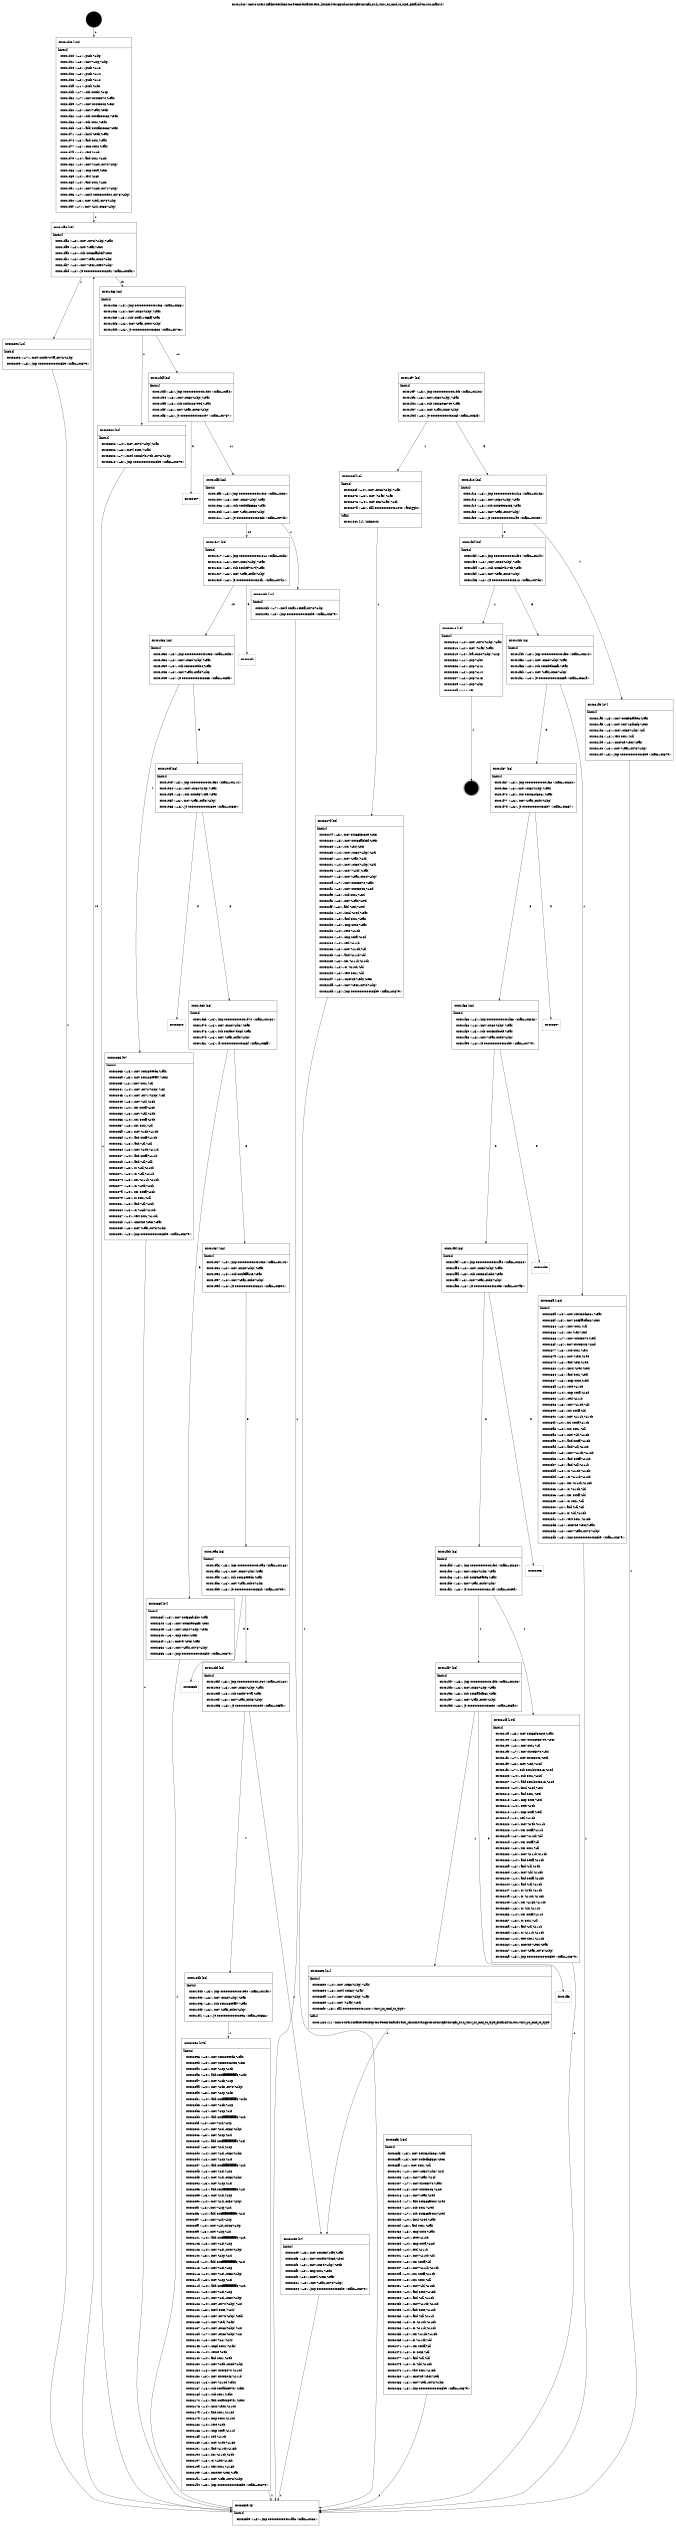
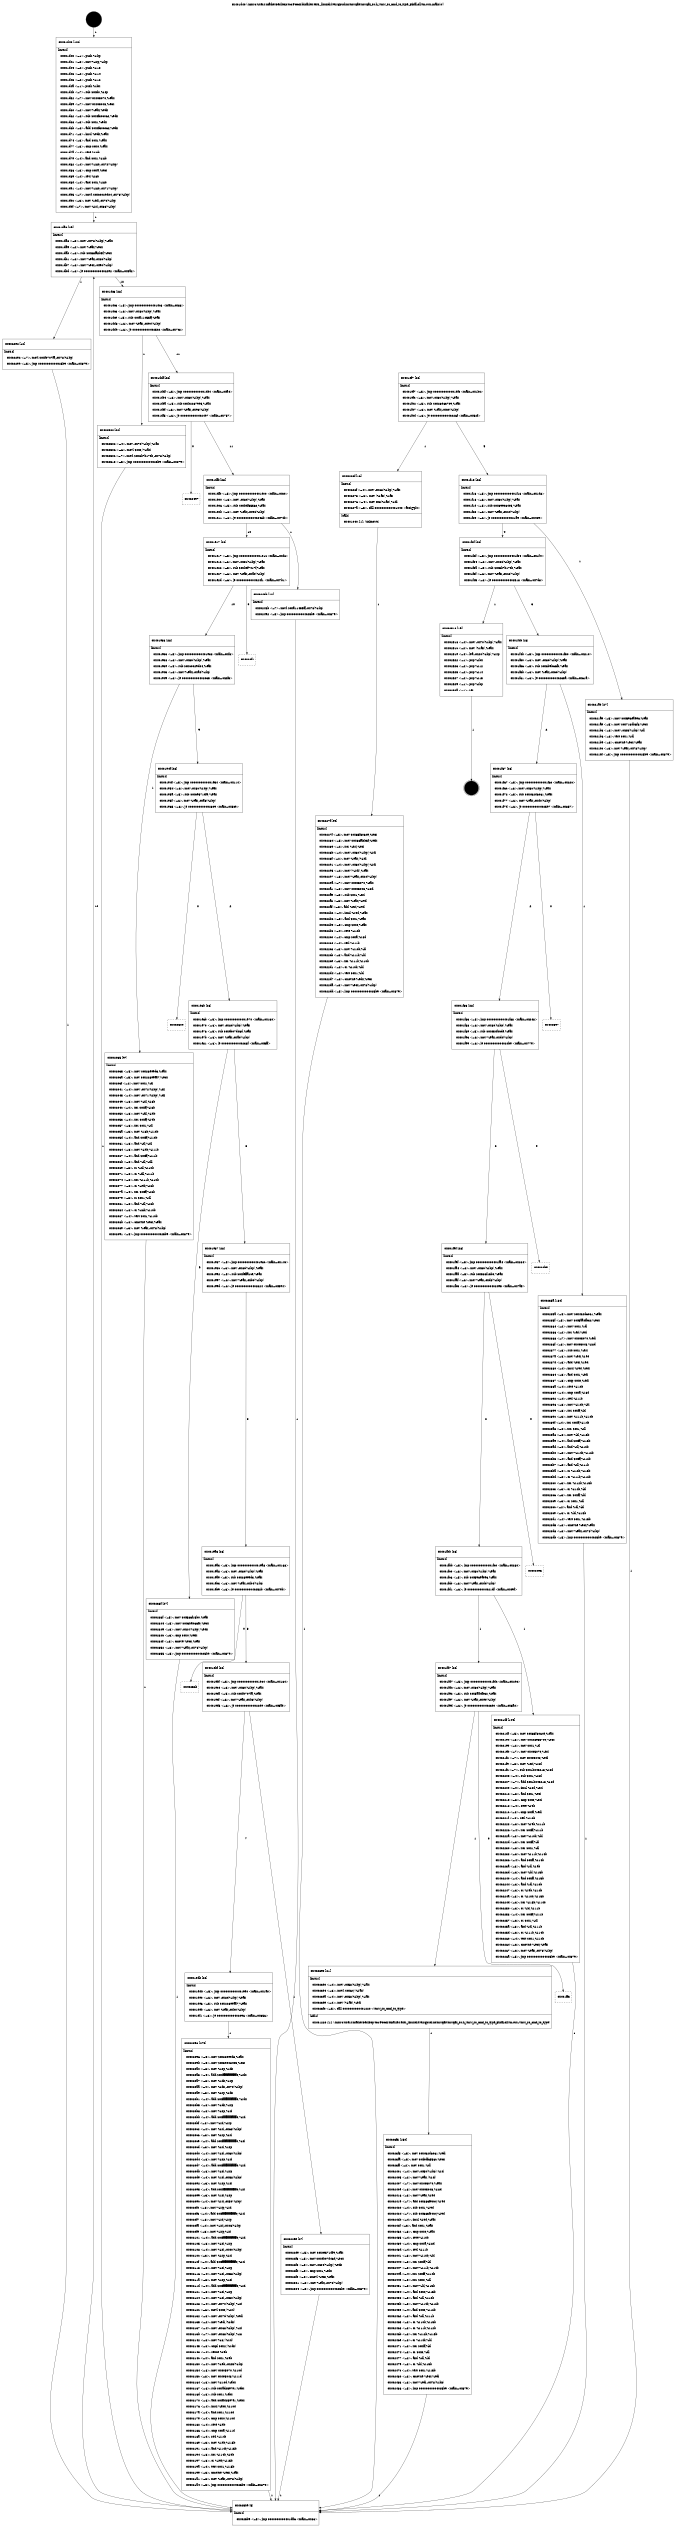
(345, 2126) -> (429, 2081)
